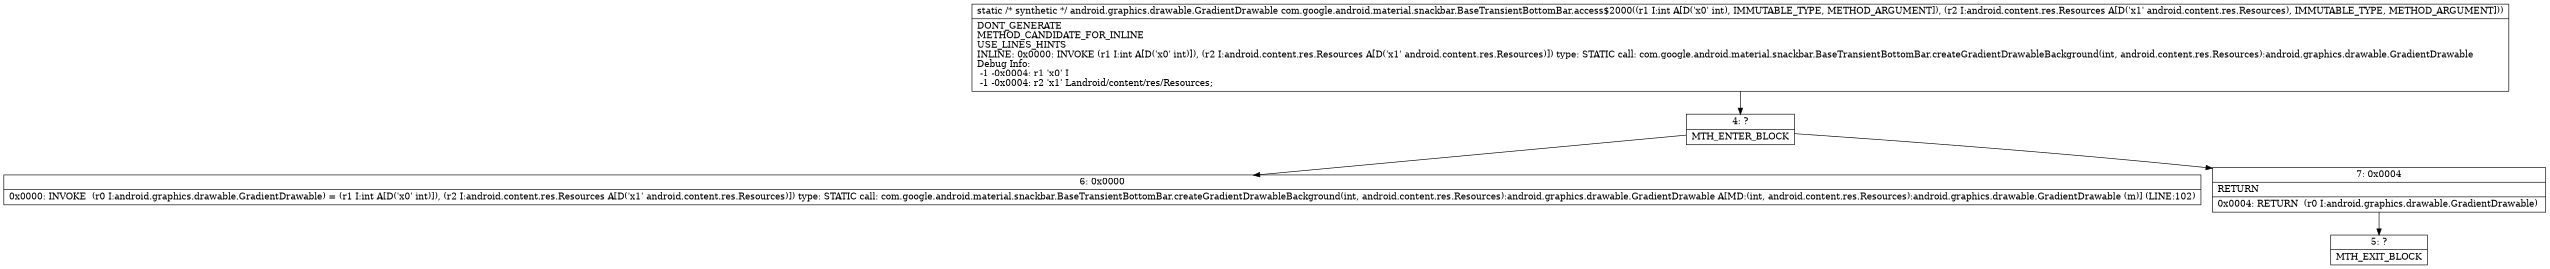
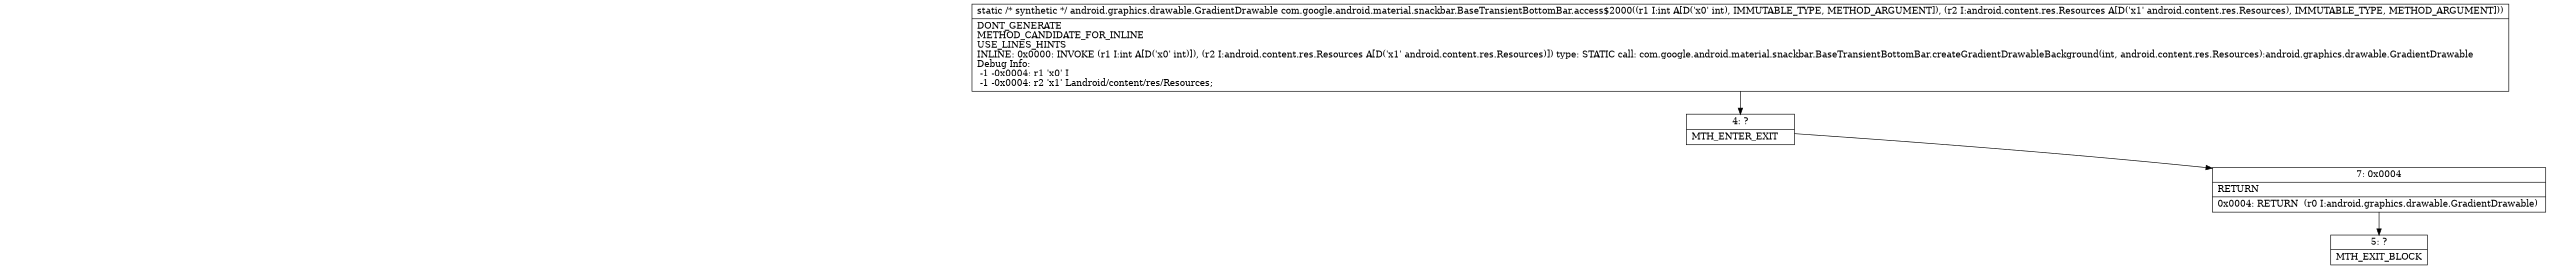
(1740, 137) -> (1735, 137)
(1102, 190) -> none
